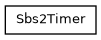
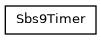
(51, 20) -> (51, 20)
